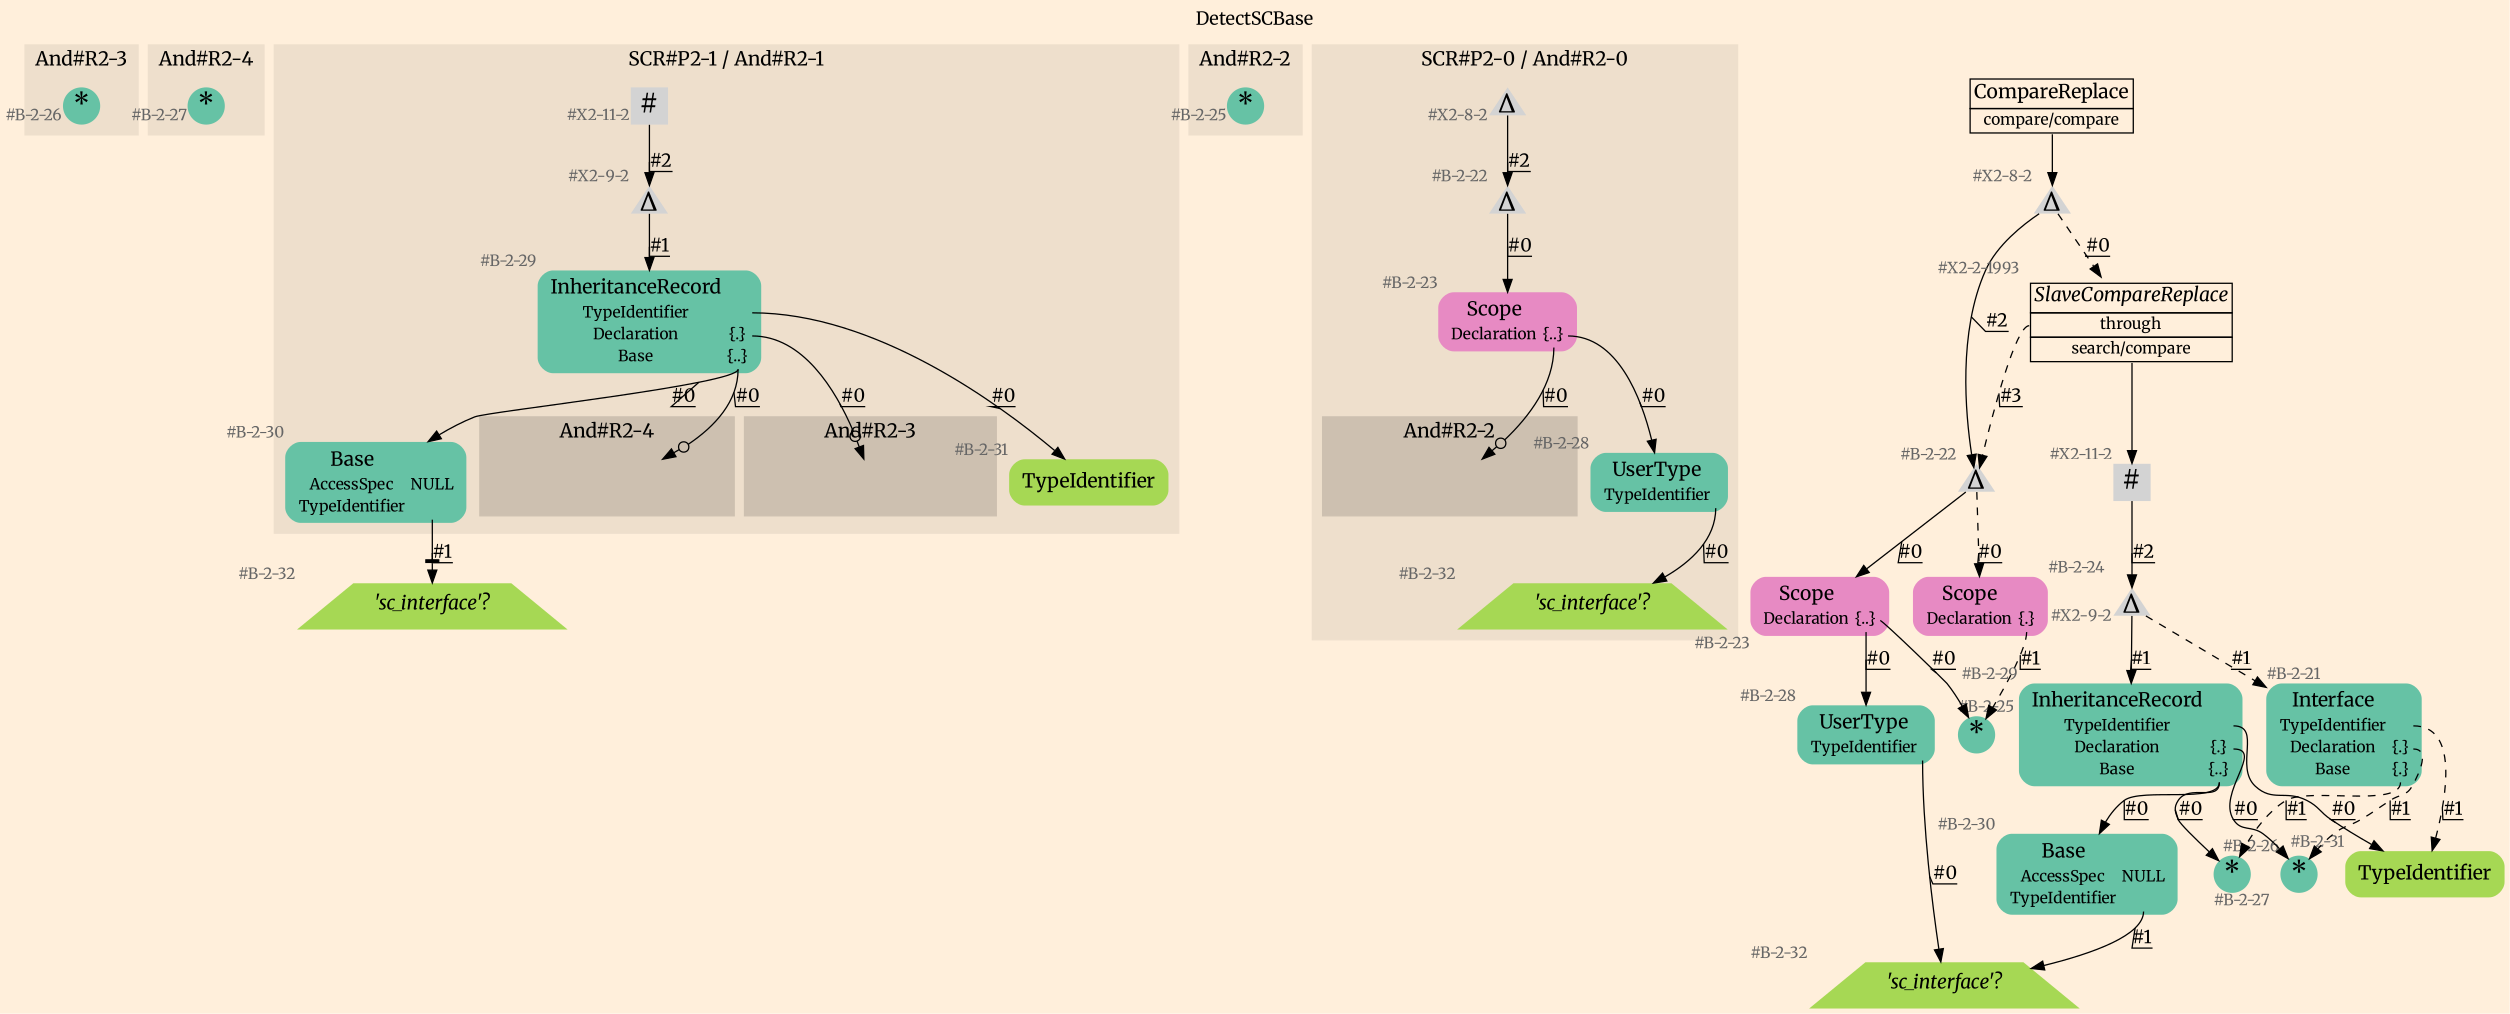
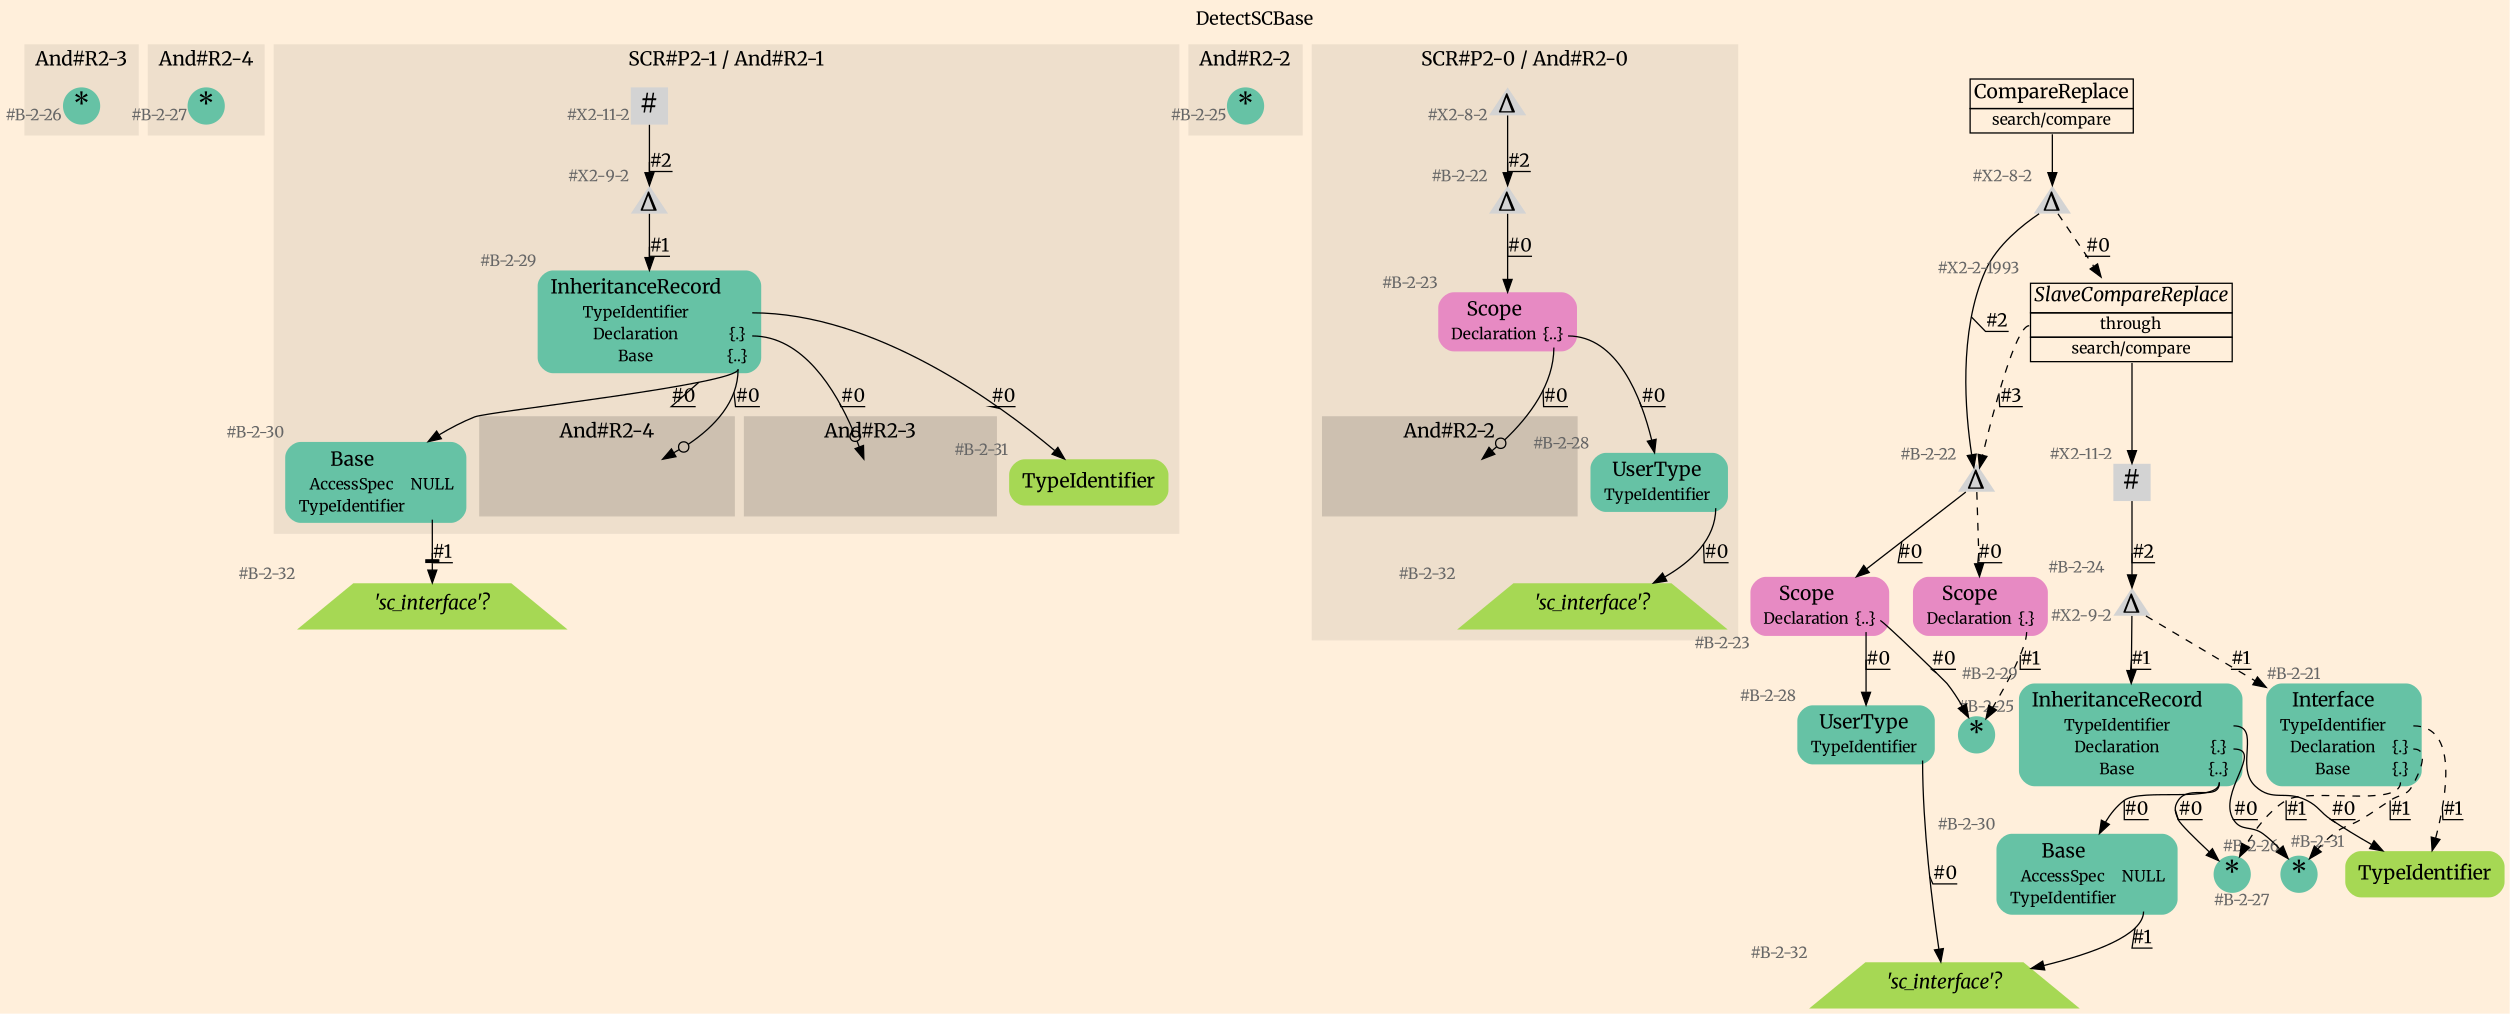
(2052, 120) -> (2052, 120)
